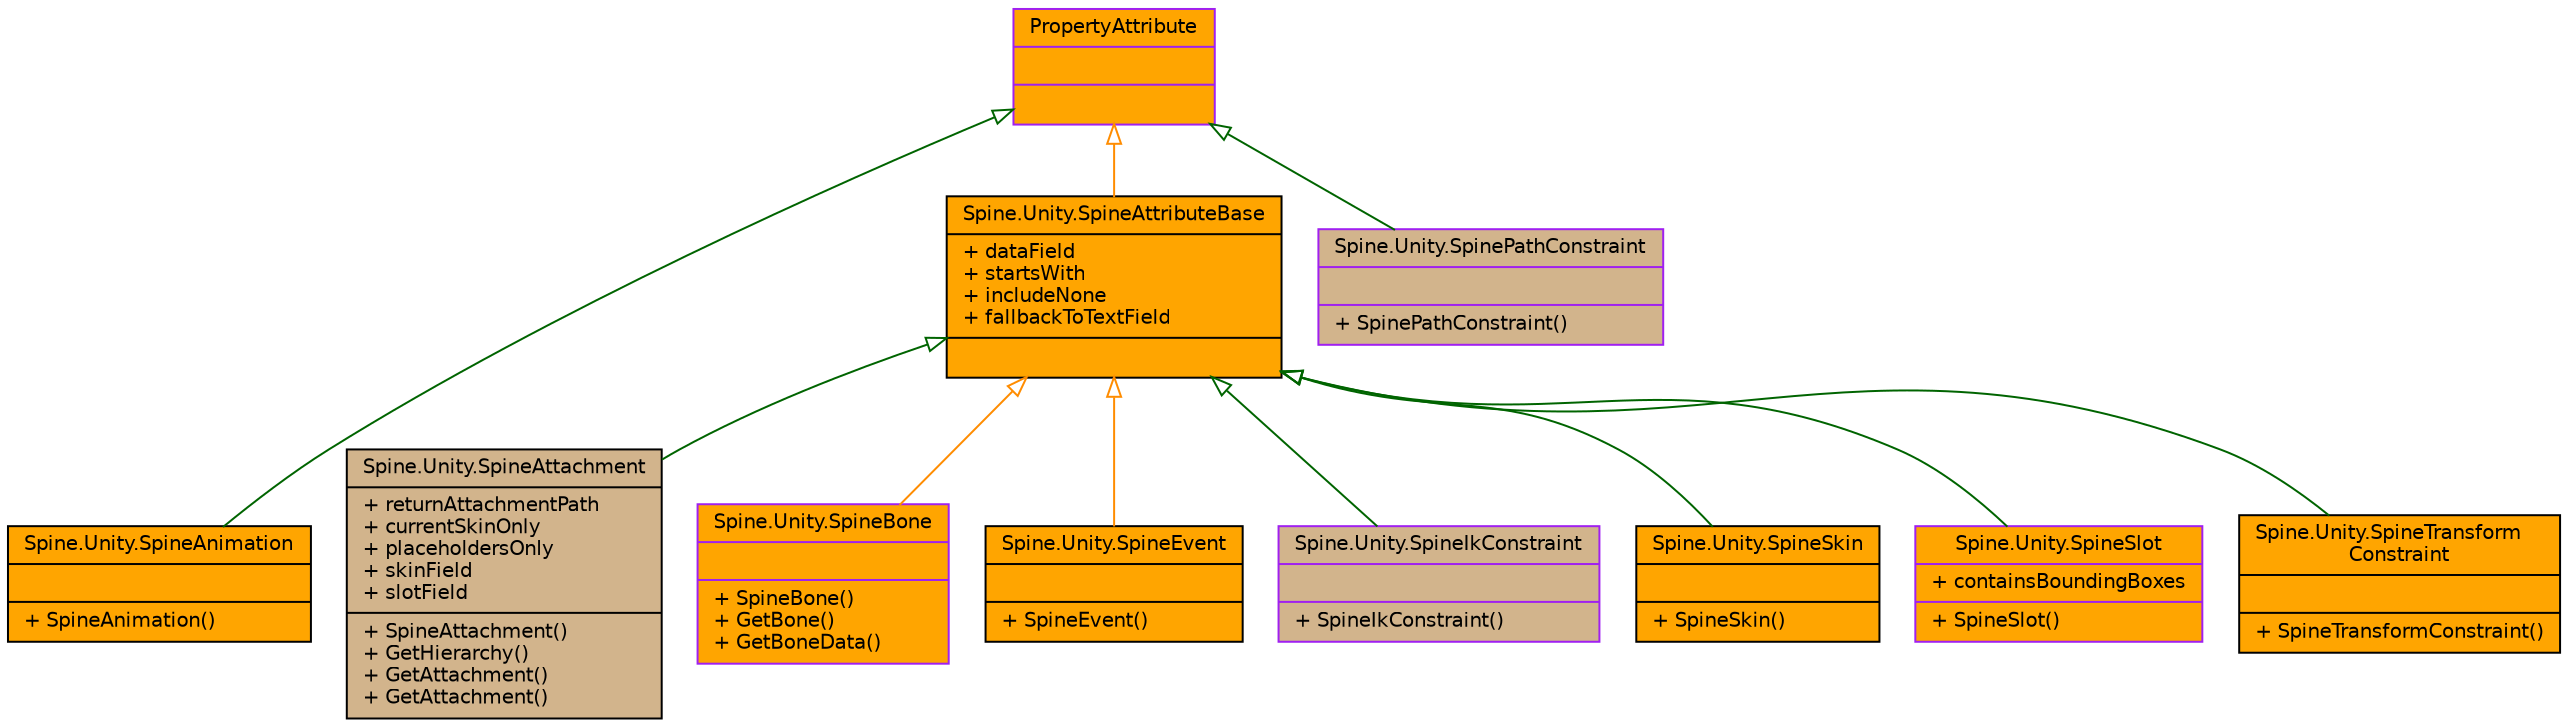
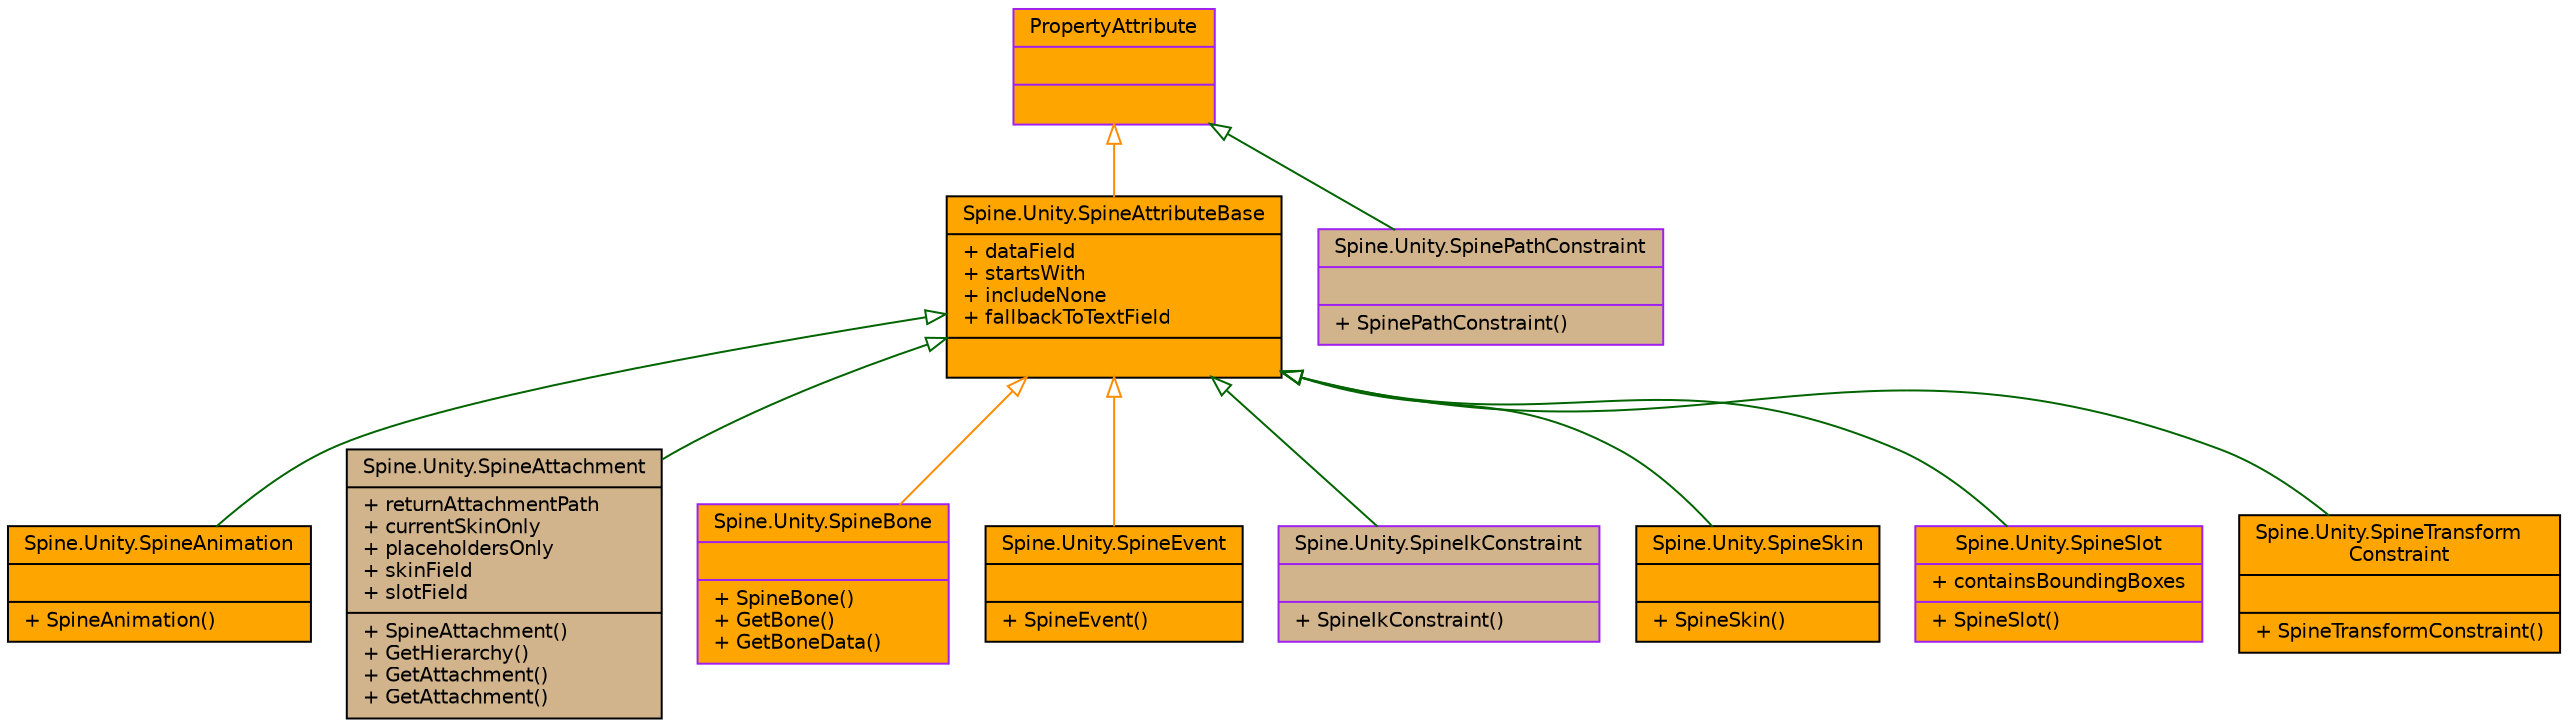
(597, 300) -> (557, 385)
